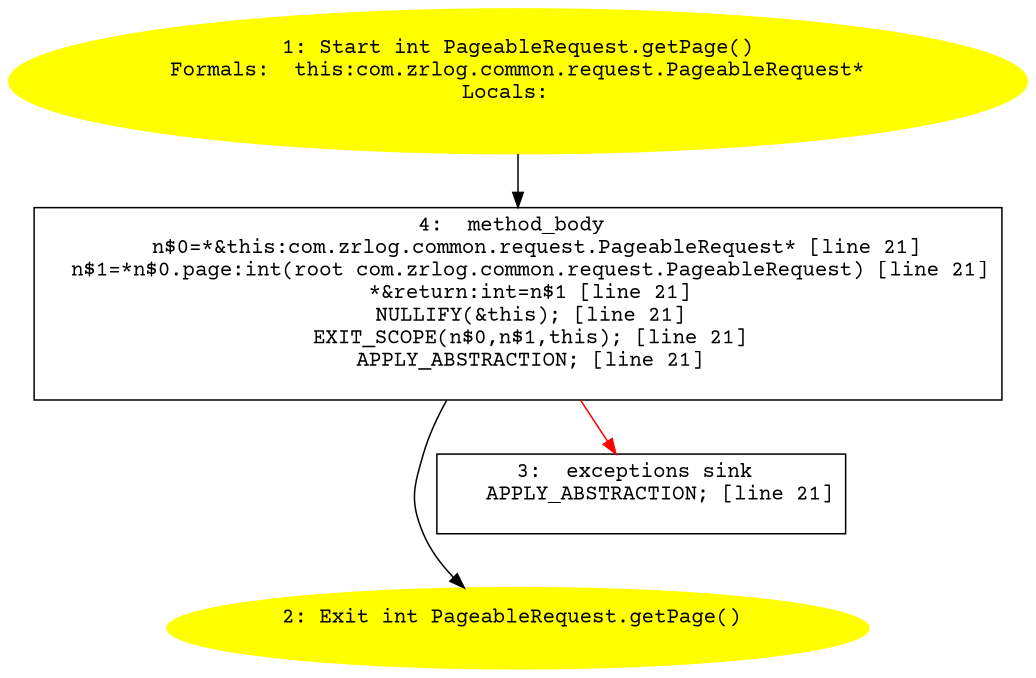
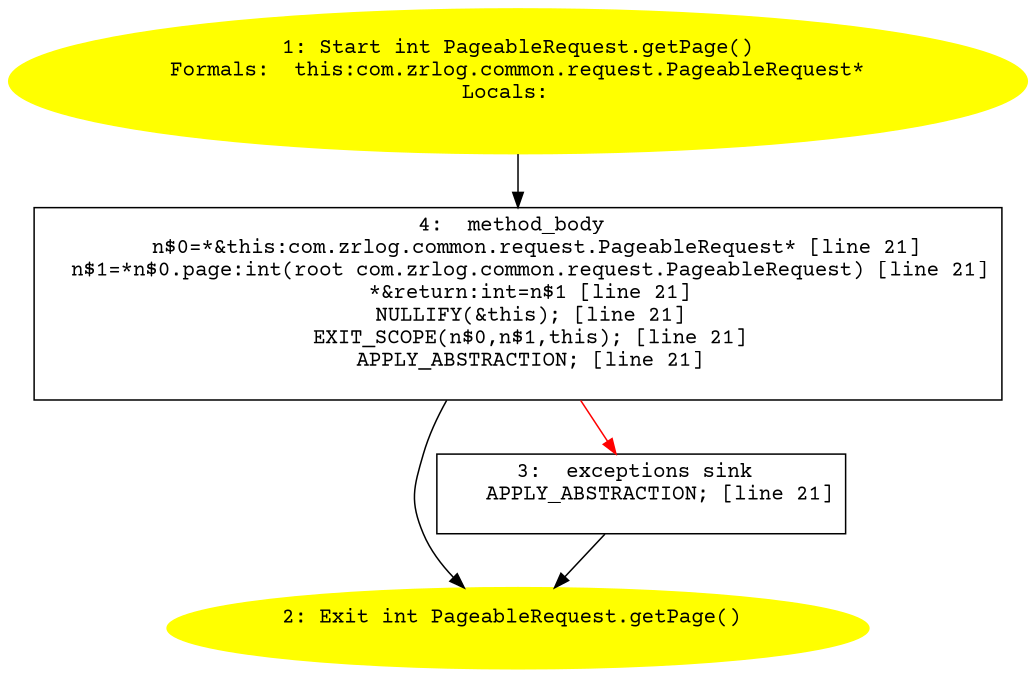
none -> (585, 555)
